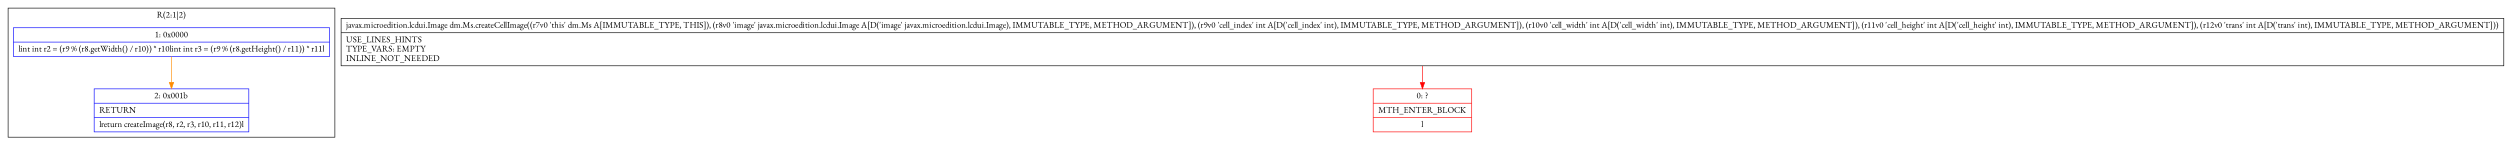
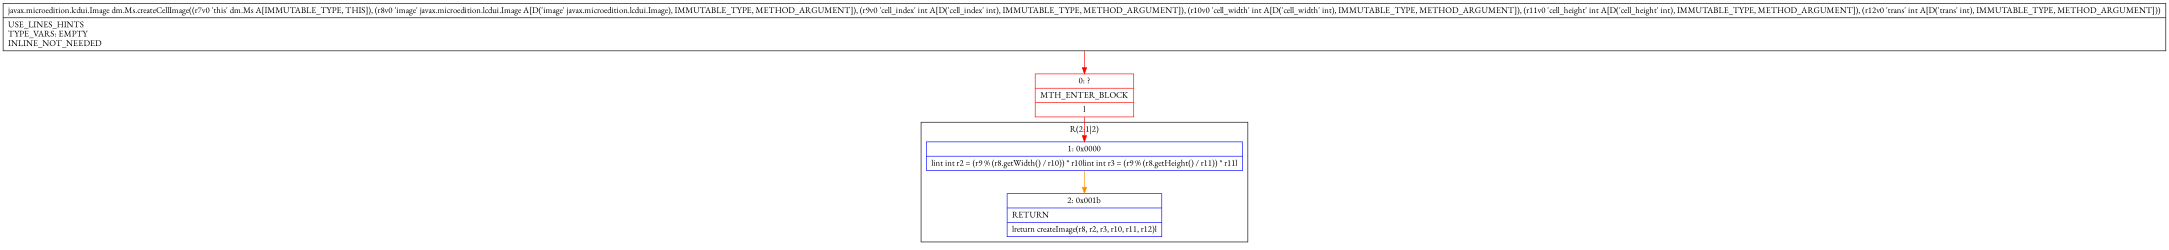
none -> (1084, 126)
